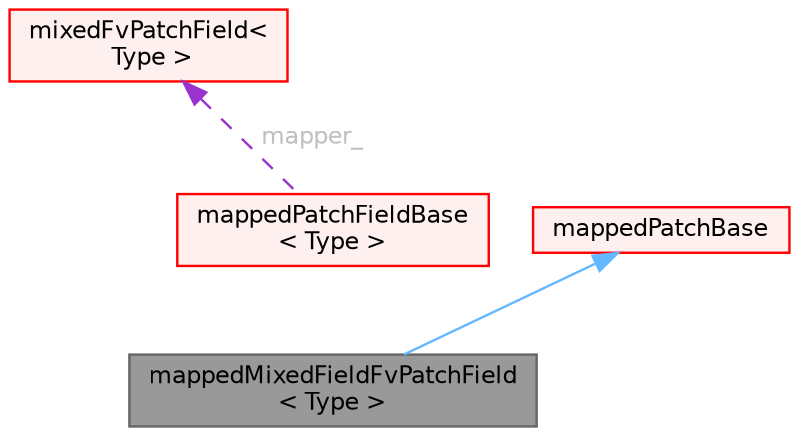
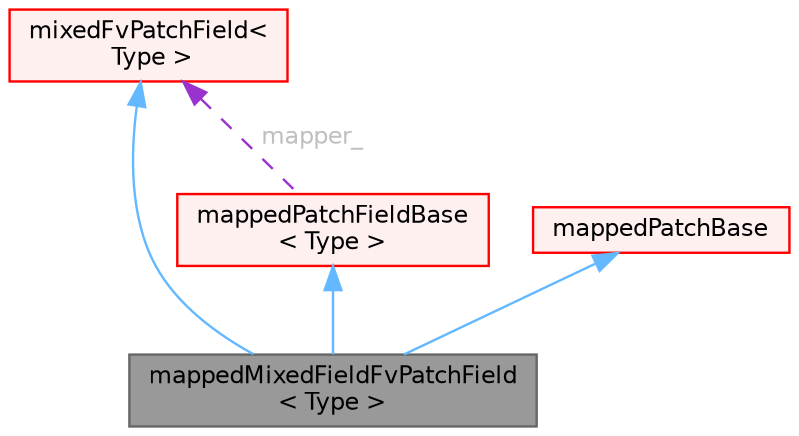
none -> (149, 252)
none -> (333, 323)
